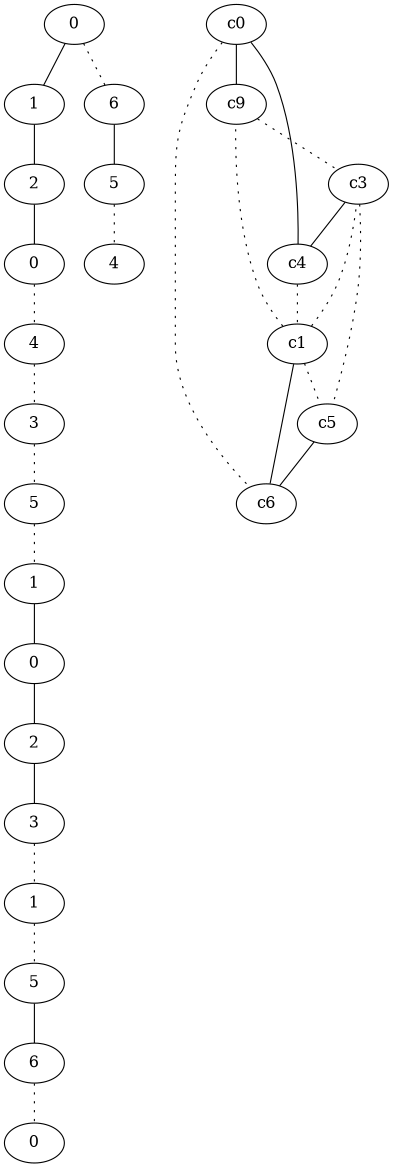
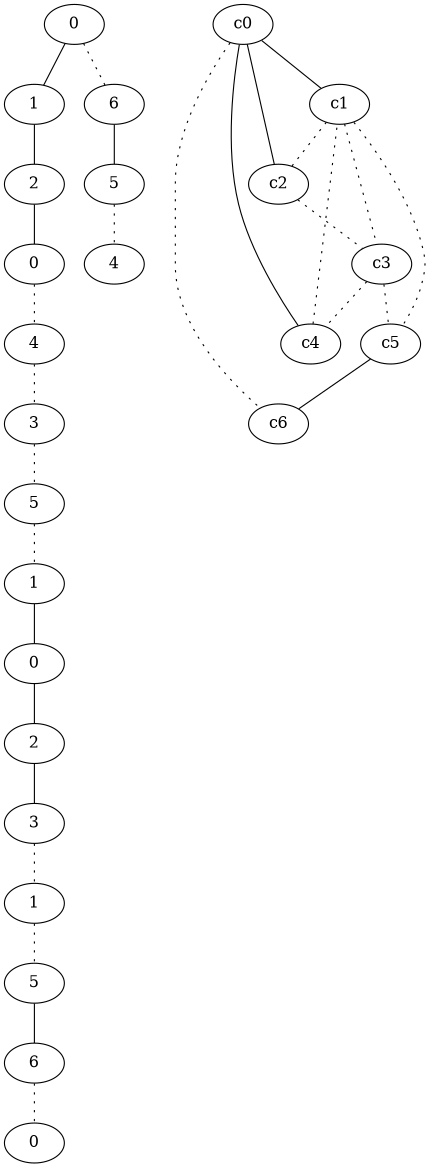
(236, 104) -> (279, 184)
(328, 224) -> (346, 304)
(282, 424) -> (291, 64)
